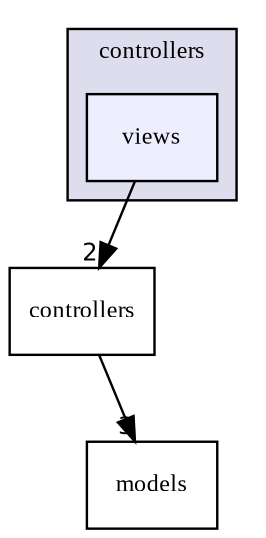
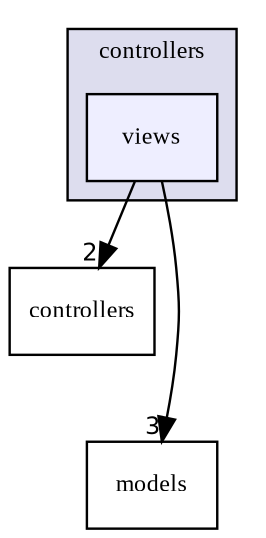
(112, 387) -> (179, 299)
